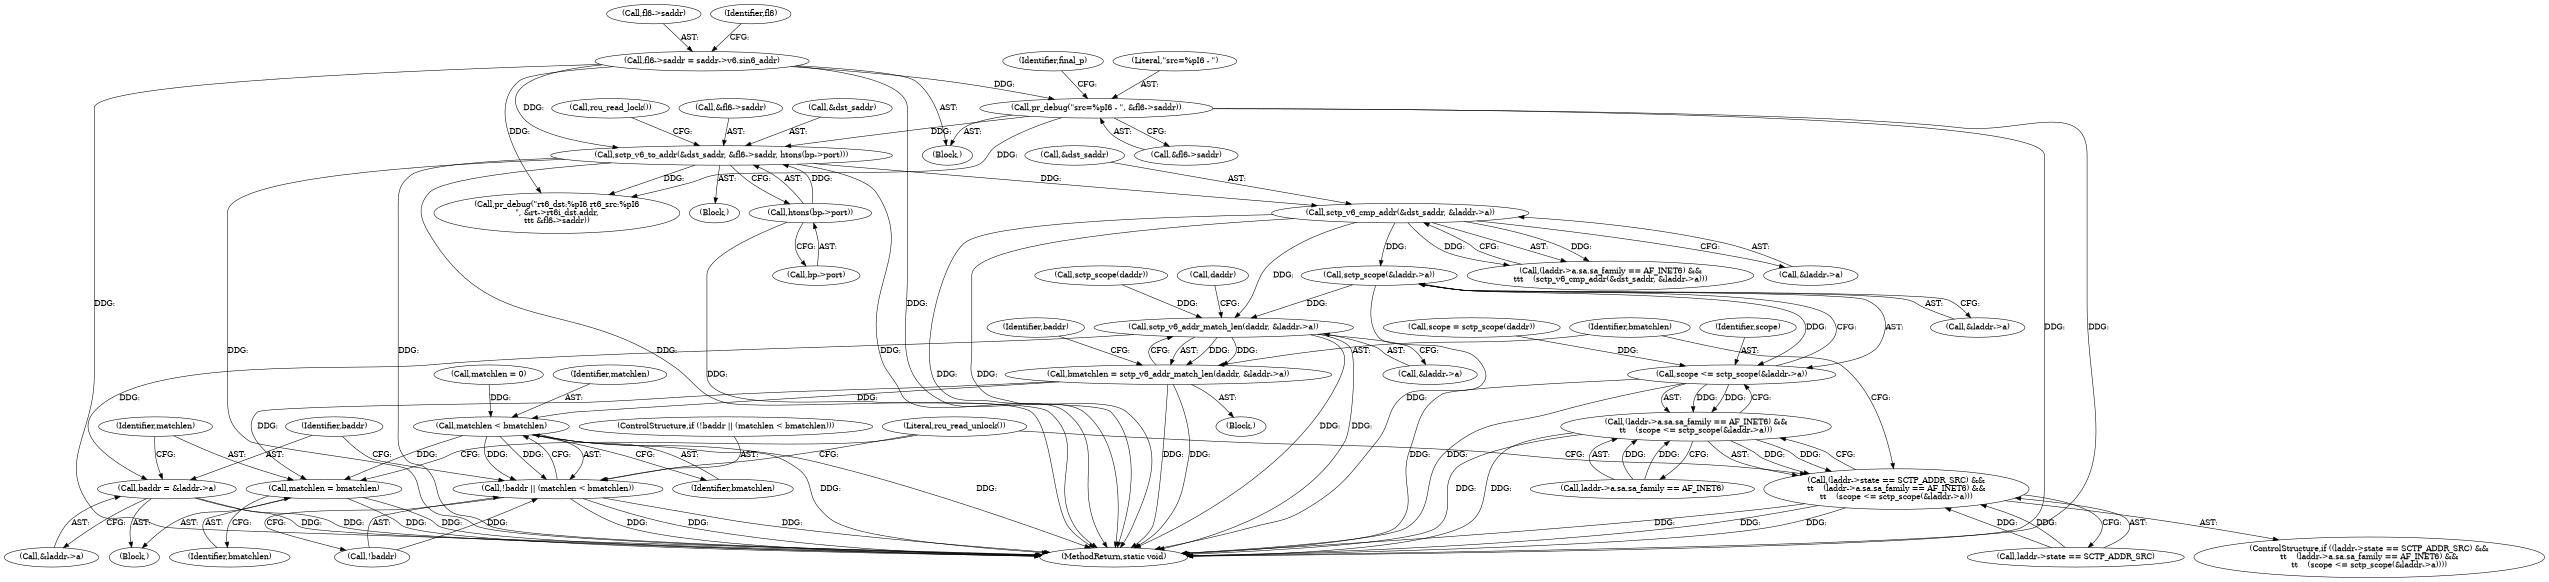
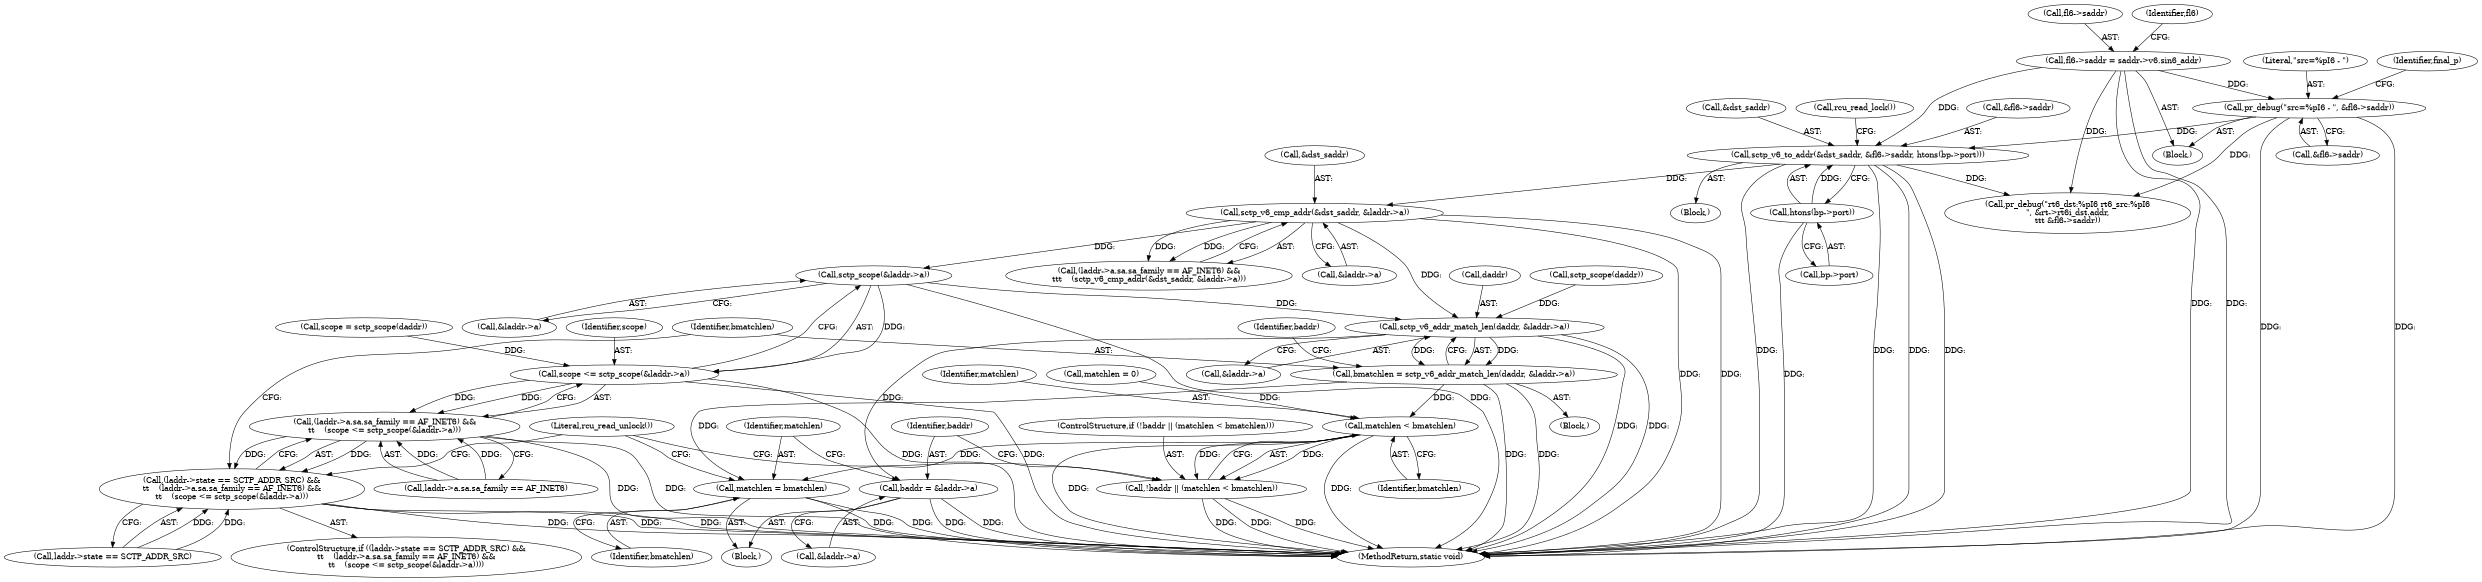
(1231, 304) -> (1490, 304)
(372, 557) -> none
